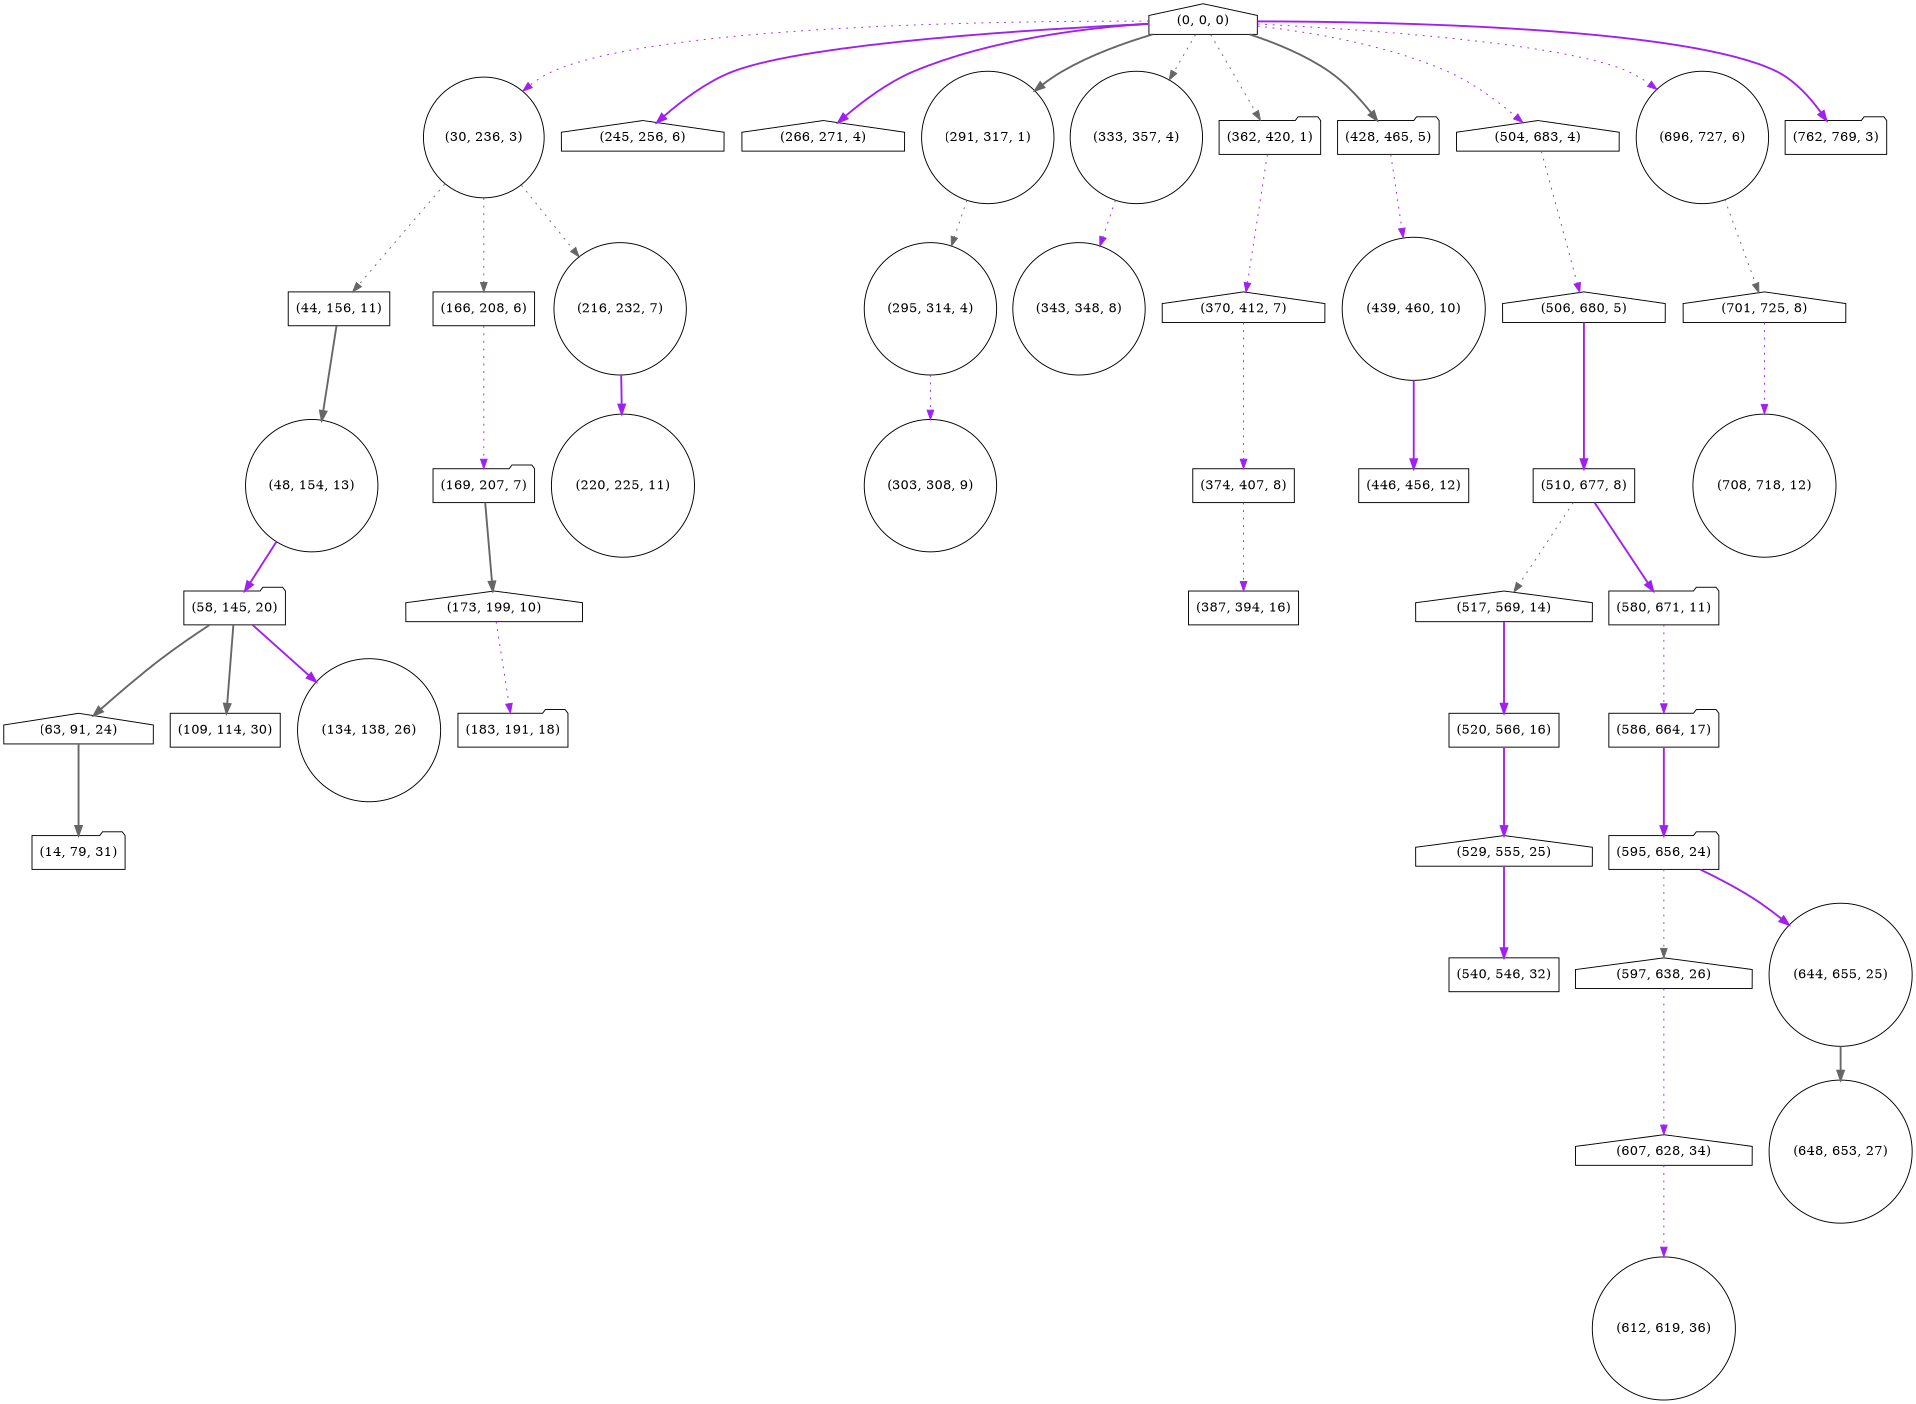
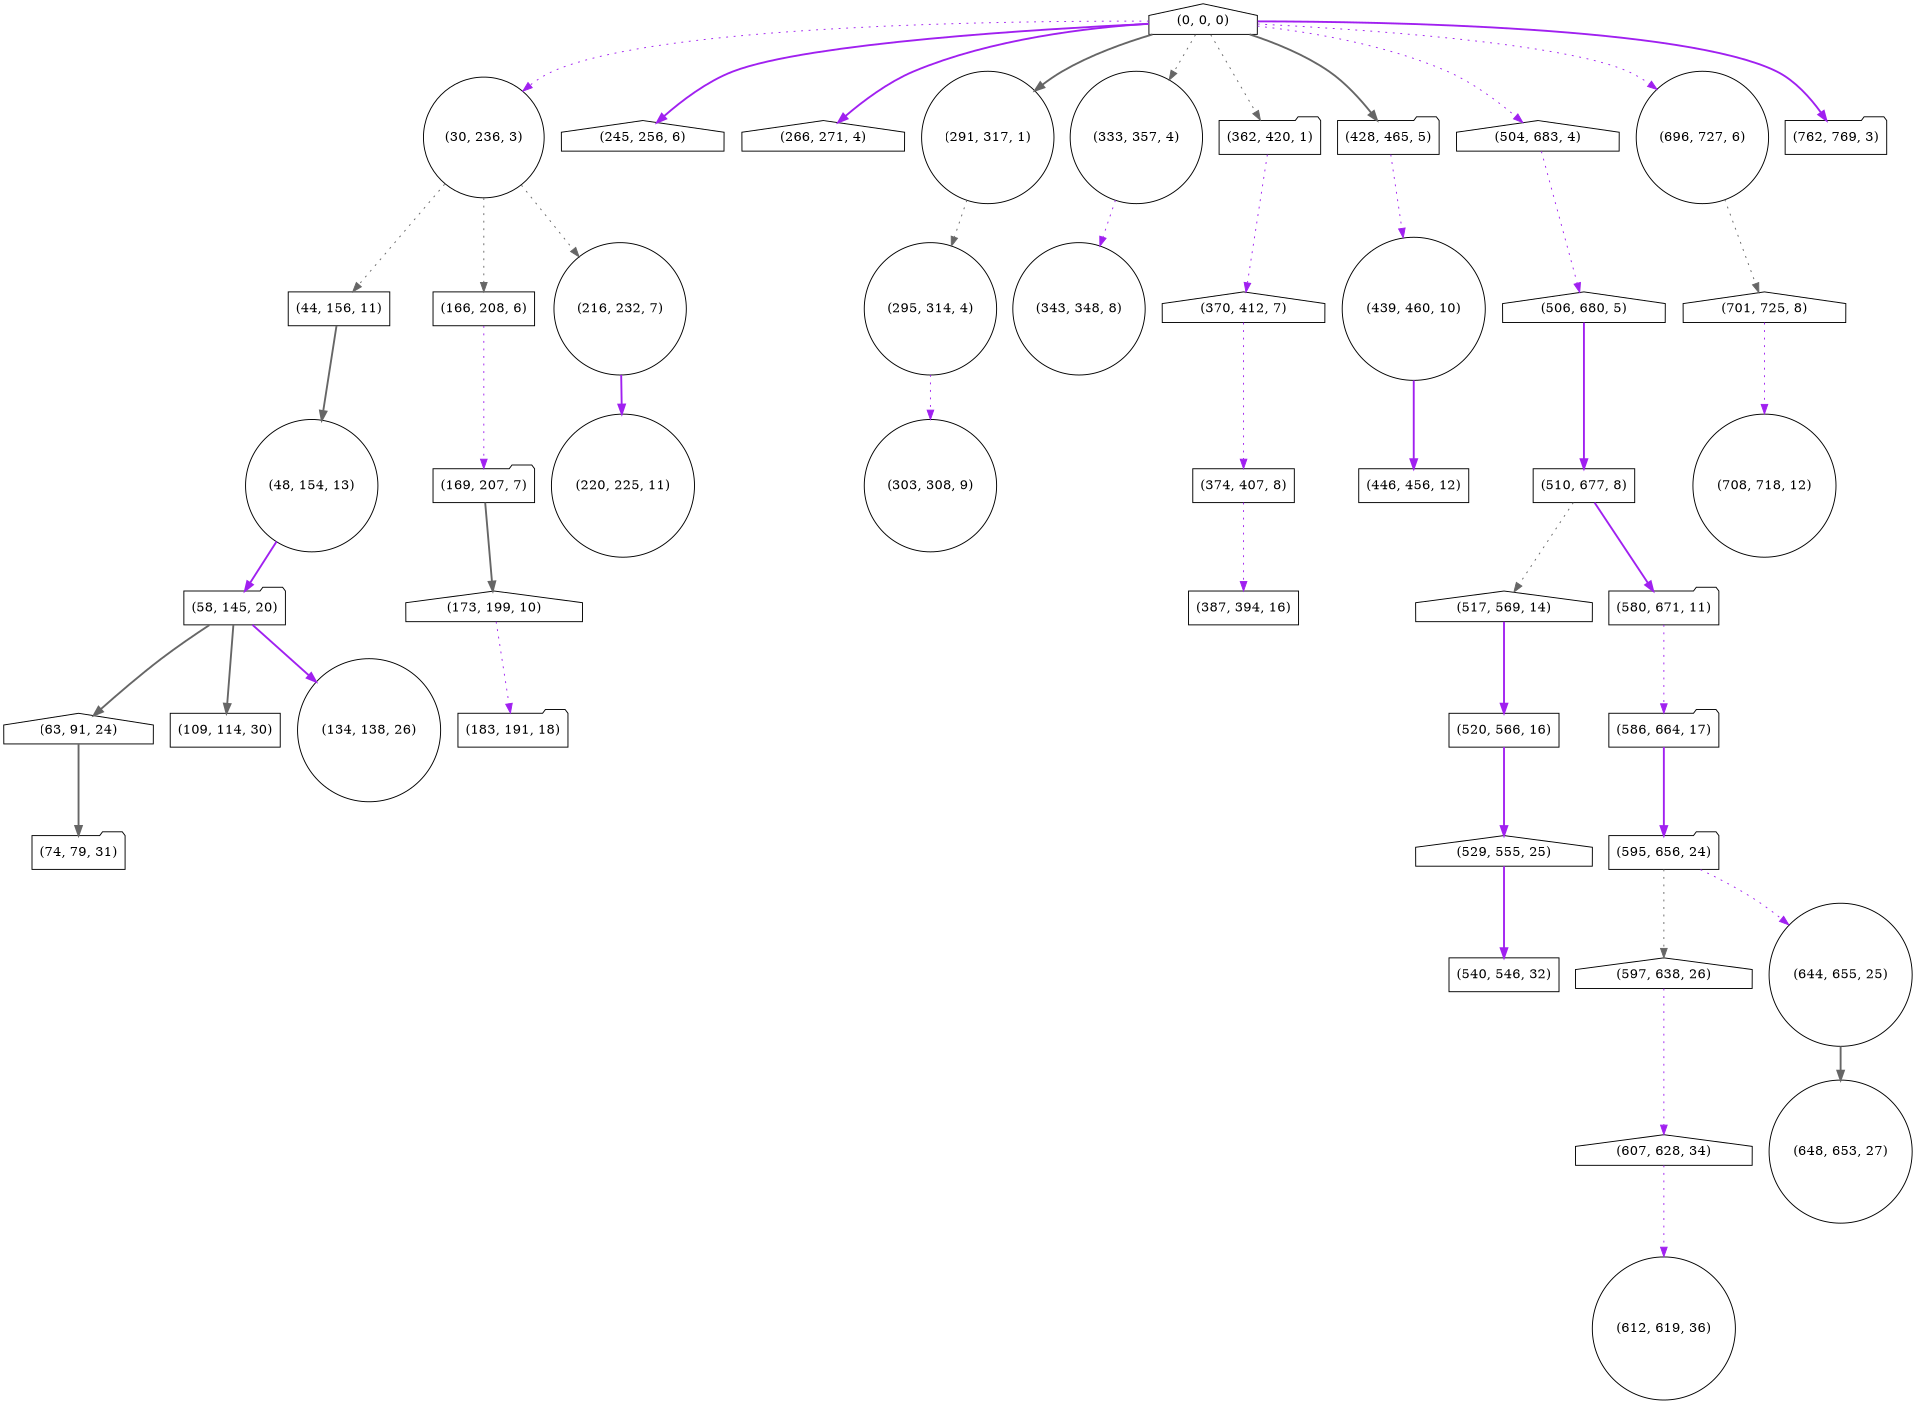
(79, 852) -> (79, 852)
(1742, 892) -> (1742, 892)
